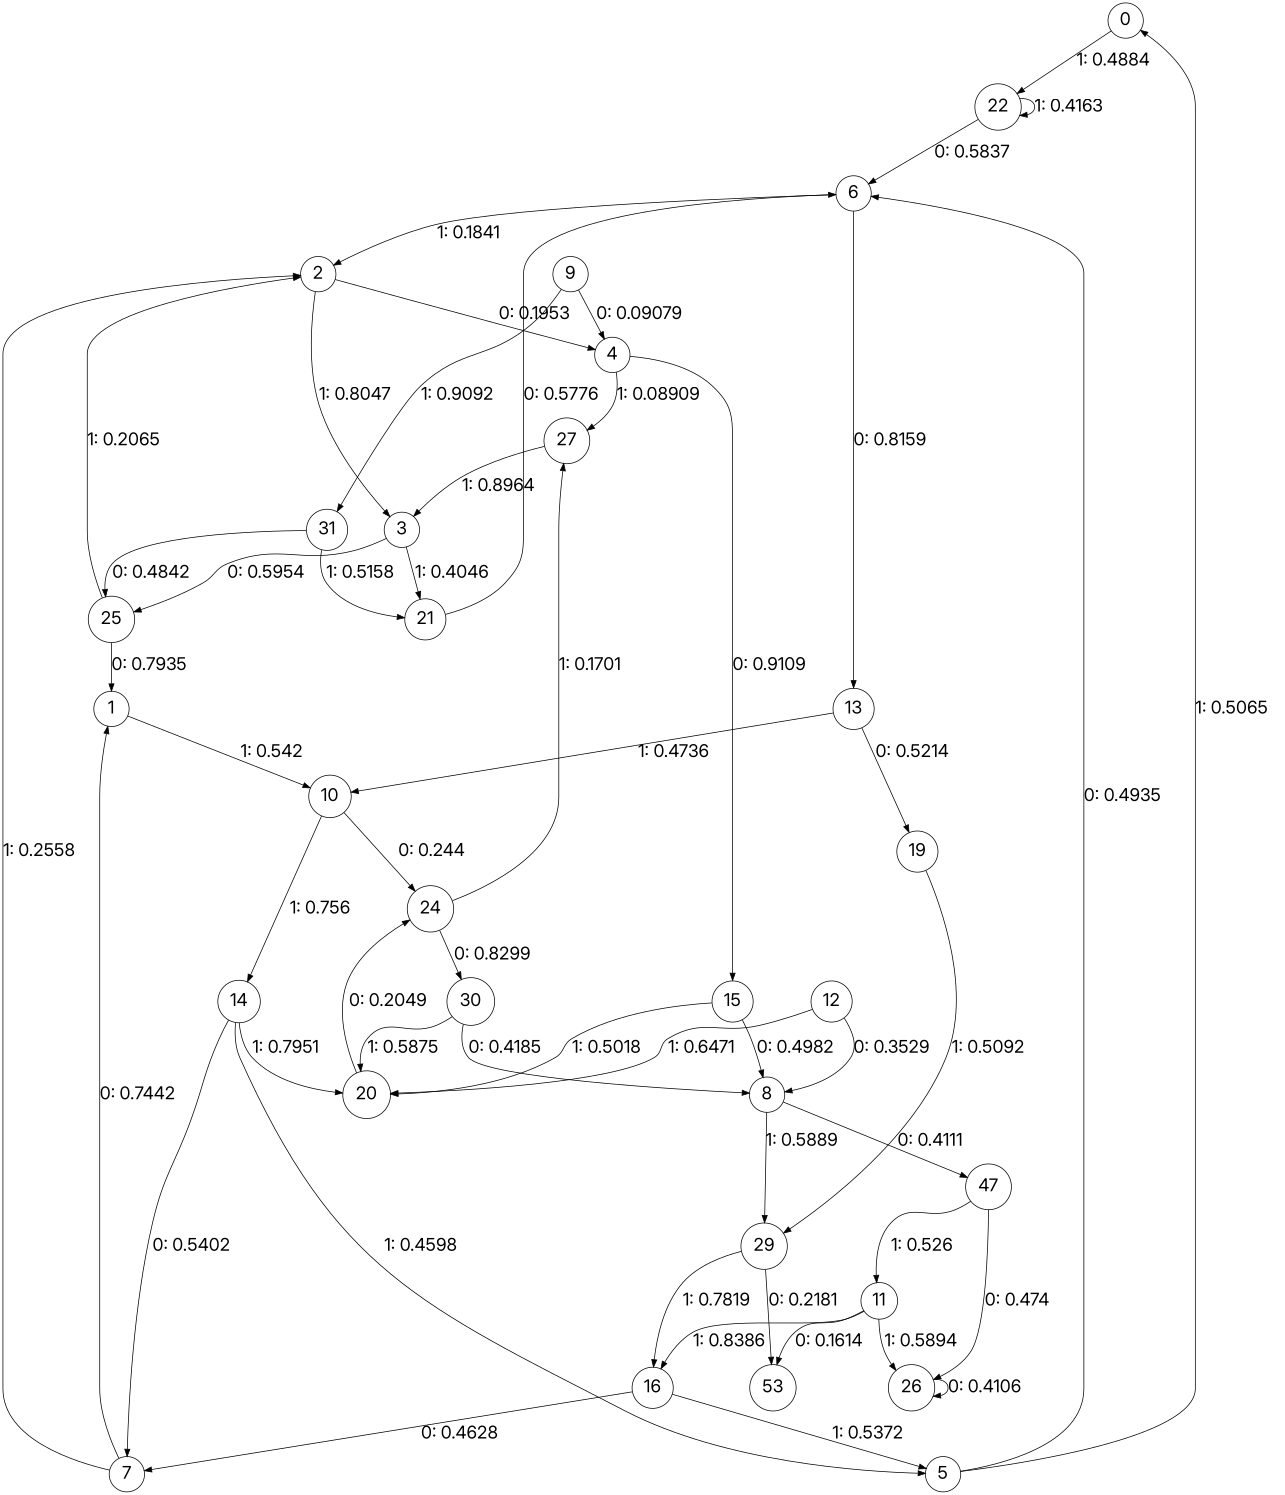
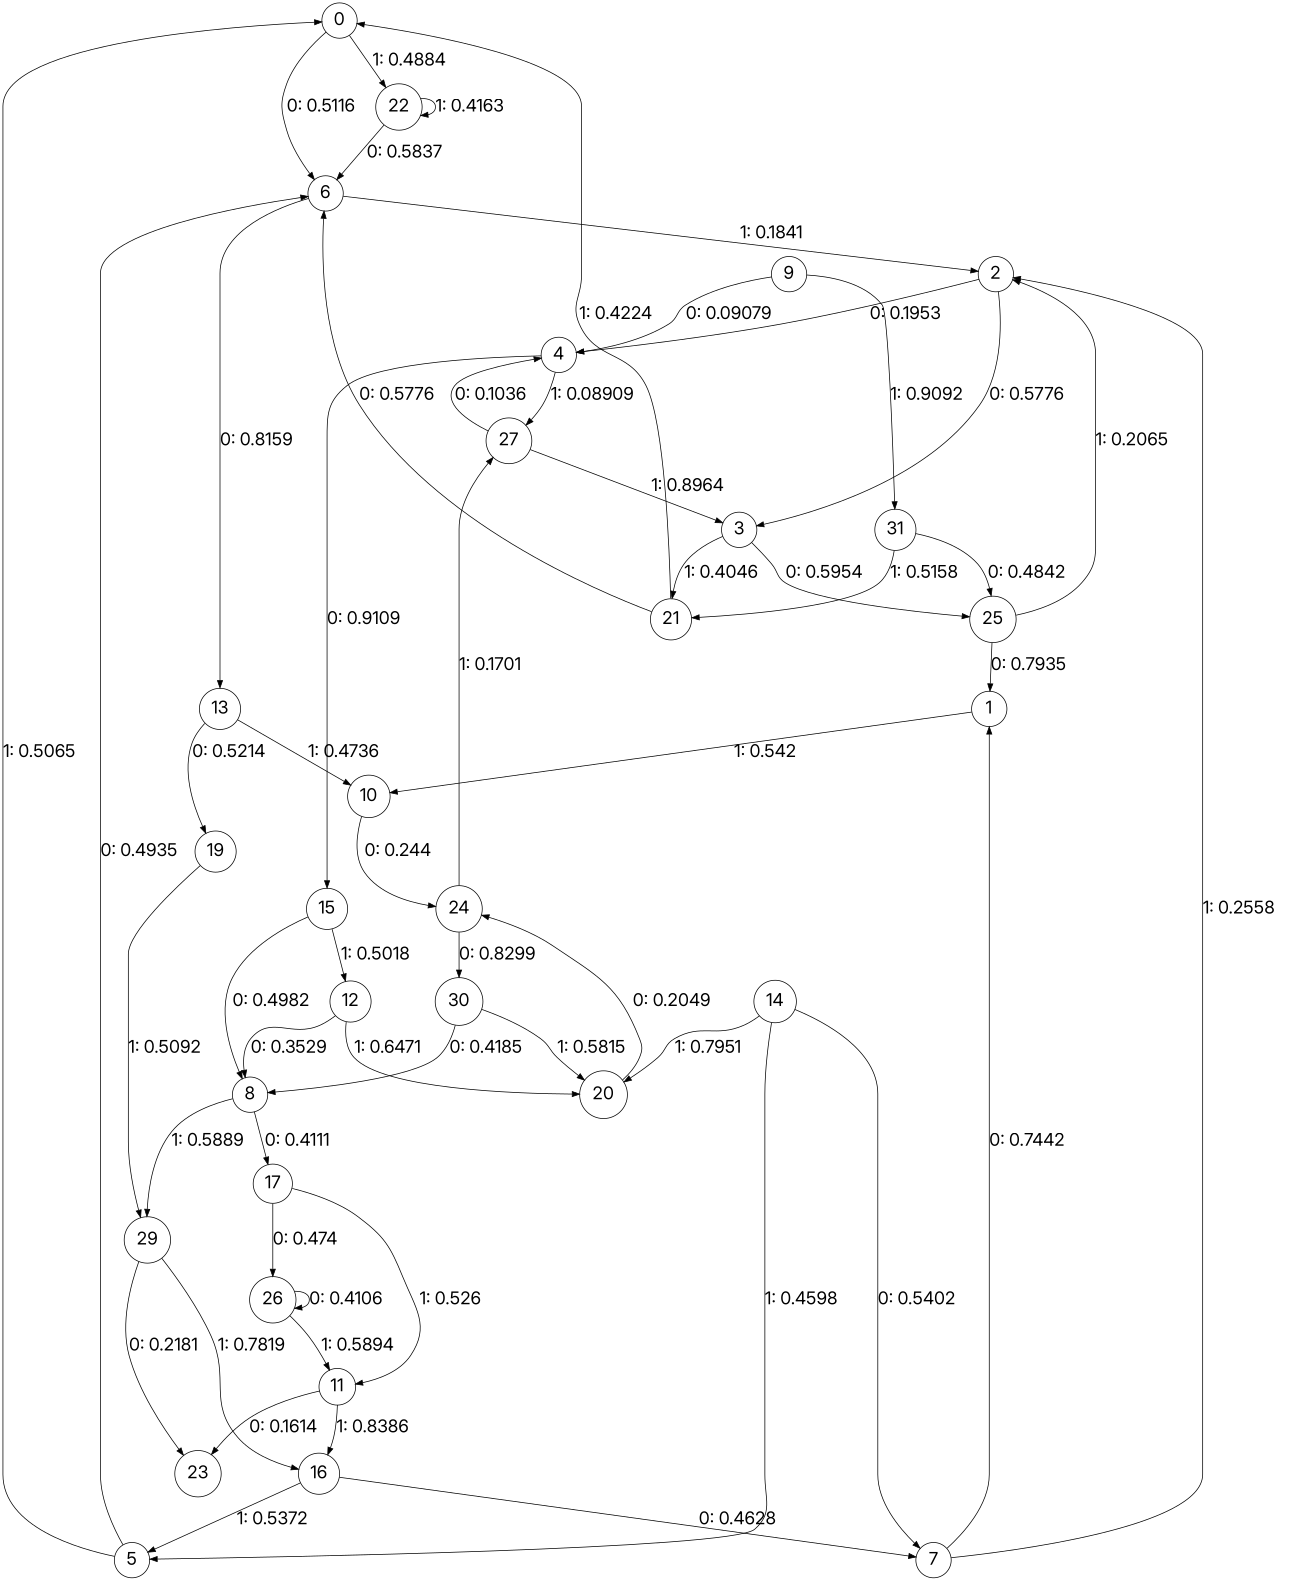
none -> (283, 99)
none -> (582, 249)
none -> (463, 379)
(362, 395) -> (1034, 395)
(286, 896) -> none
(410, 1048) -> (598, 1048)
(559, 1055) -> (338, 952)
(989, 1187) -> (273, 1184)
(882, 1343) -> (310, 1338)
(773, 1388) -> (198, 1474)
